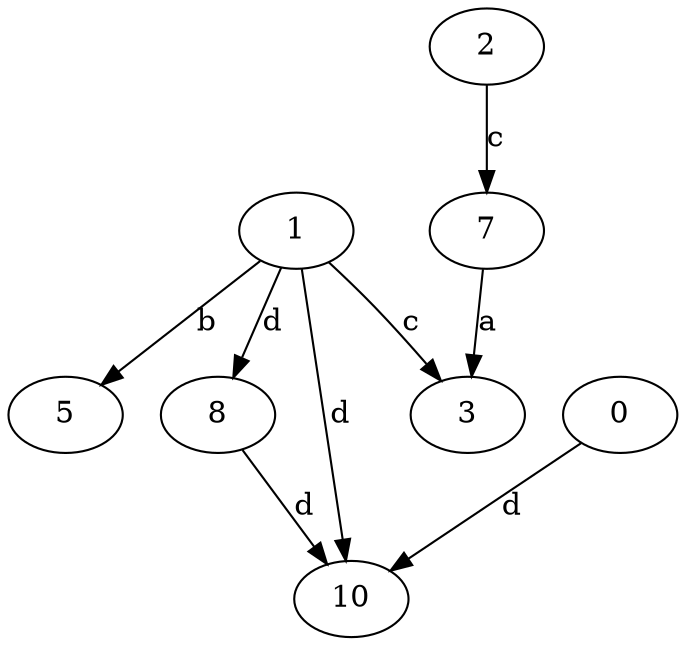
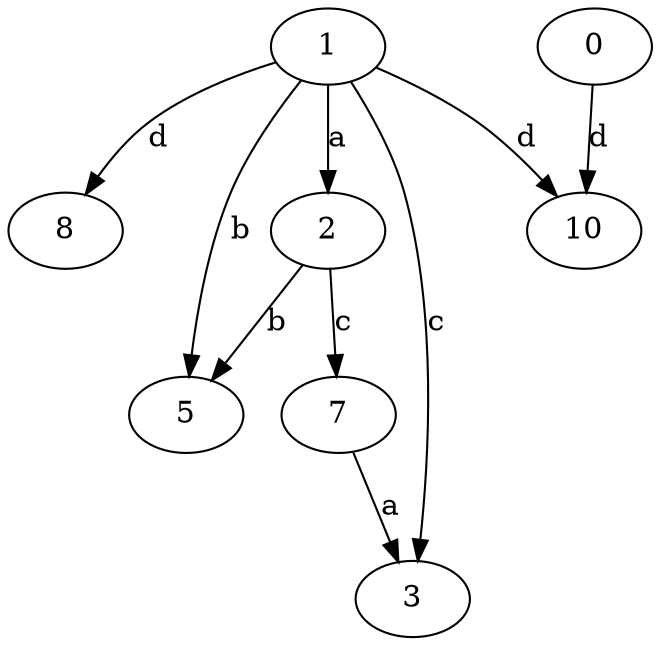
none -> (328, 128)
none -> (264, 314)
(278, 498) -> none
